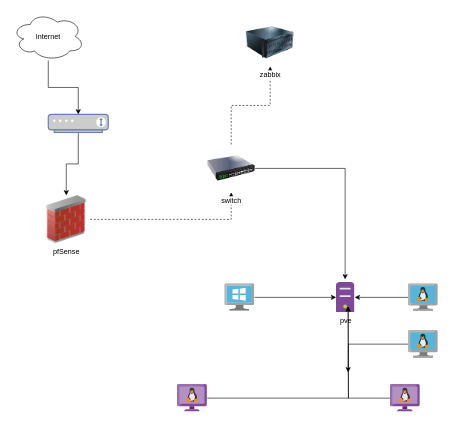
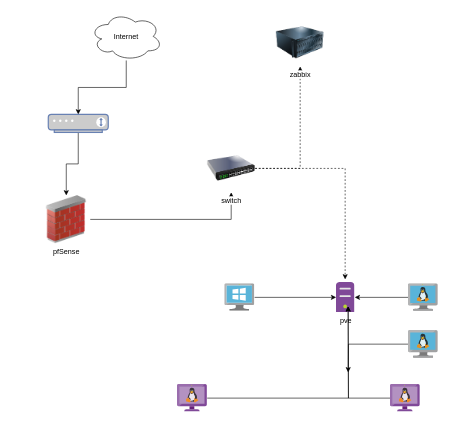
(48, 36) -> (126, 36)
(270, 42) -> (300, 42)
(345, 199) -> (345, 199)
(168, 219) -> (168, 219)
